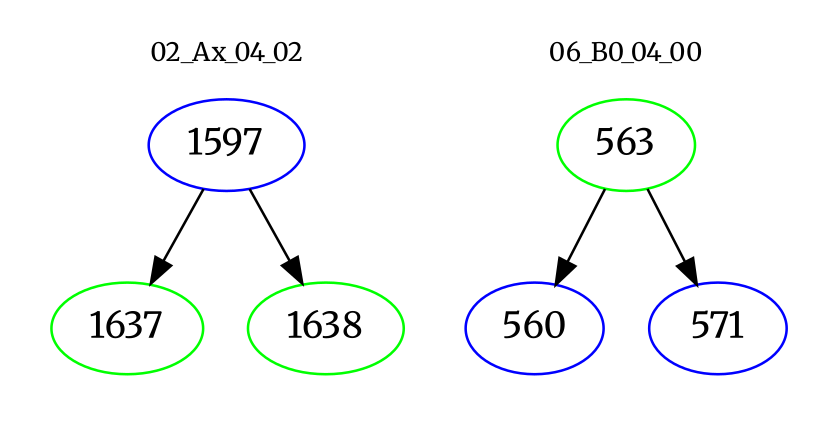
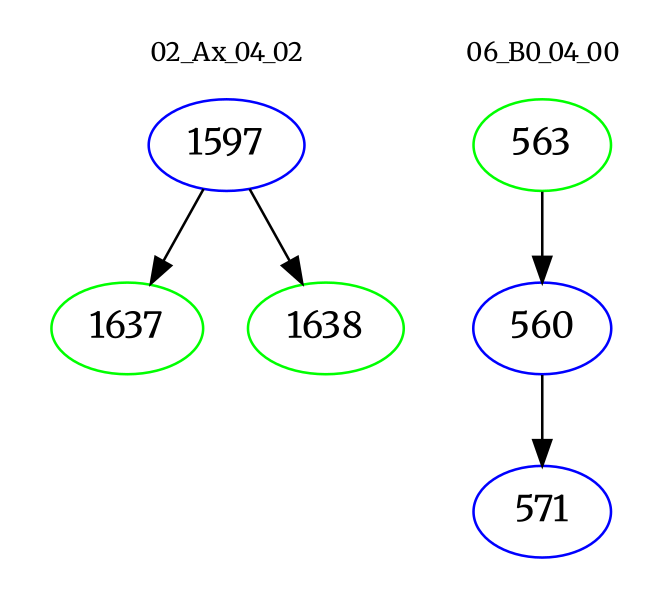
(666, 225) -> (542, 408)
